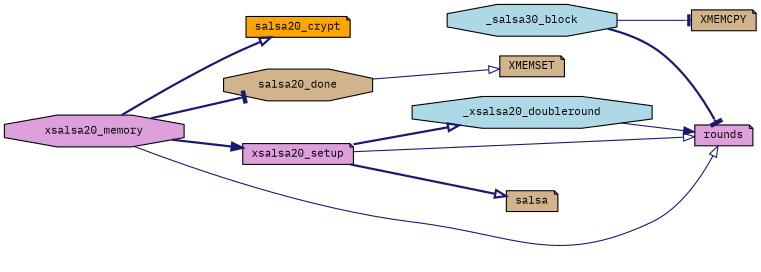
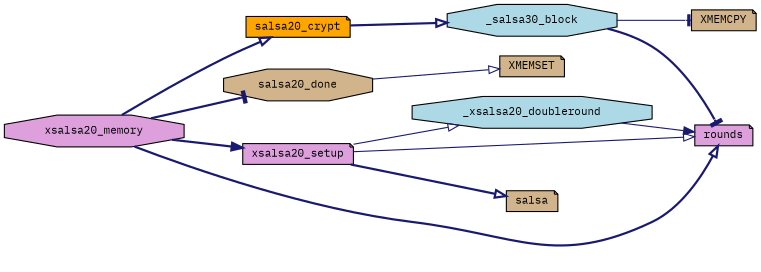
none -> (393, 24)
(401, 136) -> (401, 136)
(436, 226) -> (436, 226)
